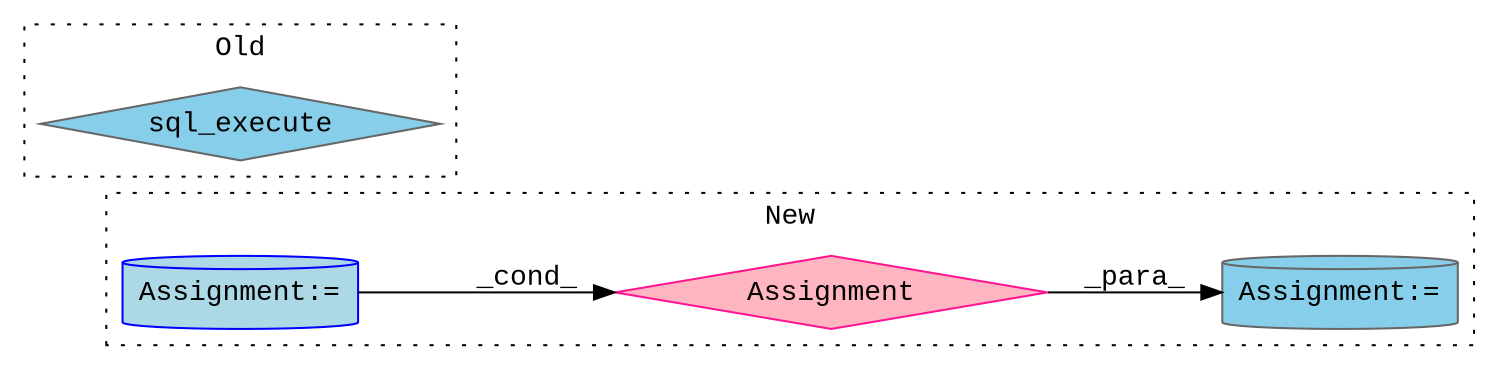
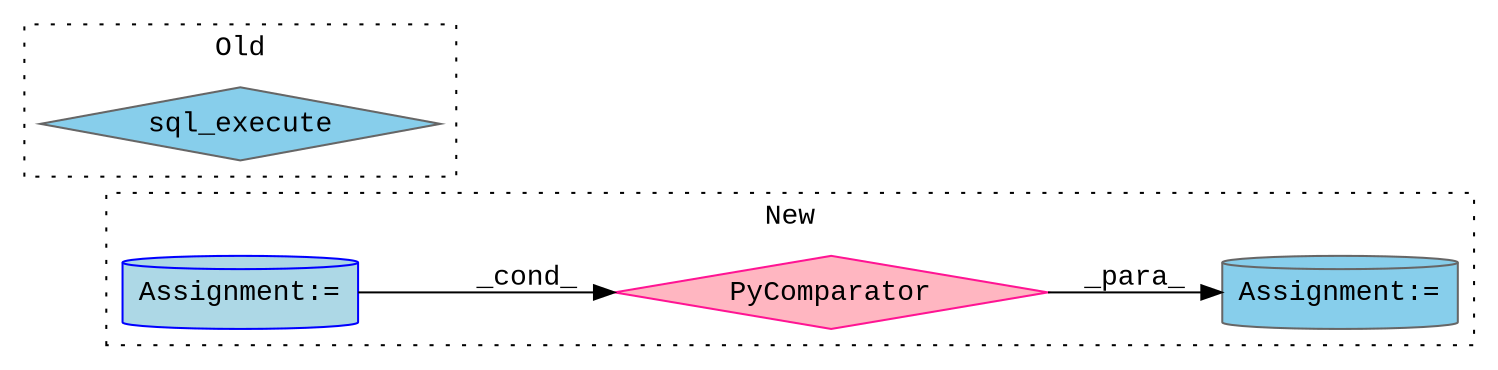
(831, 292) -> (831, 292)
